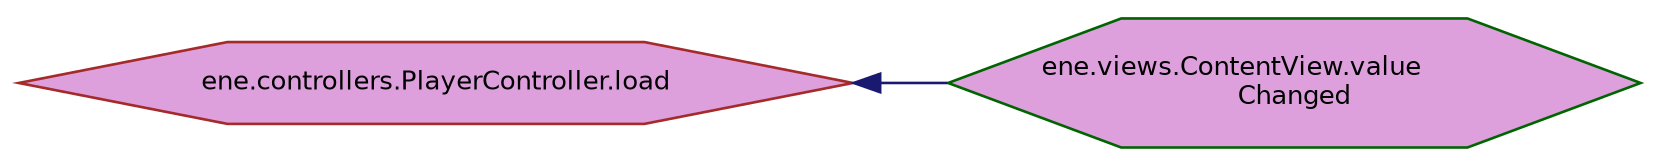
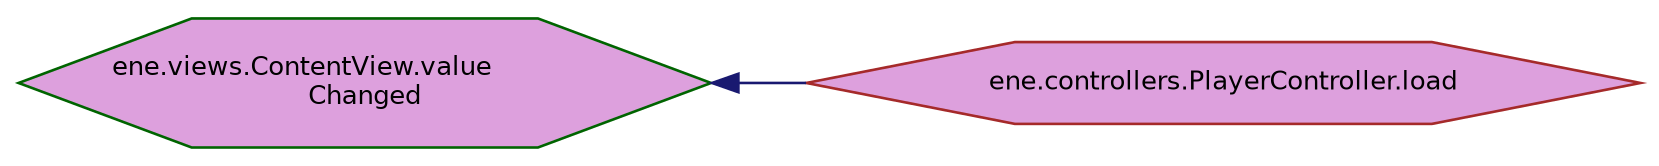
(914, 83) -> (773, 83)
